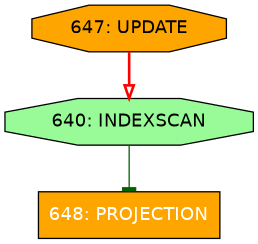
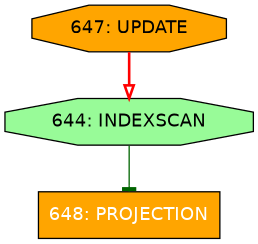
(129, 122) -> (129, 122)
